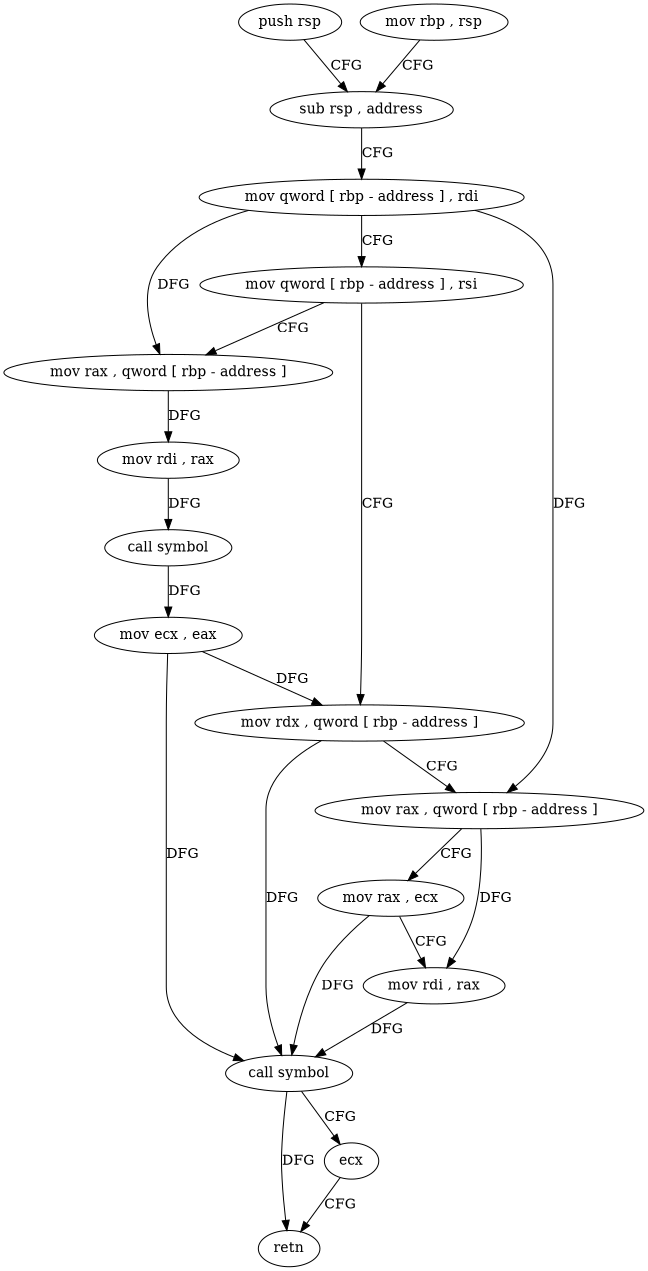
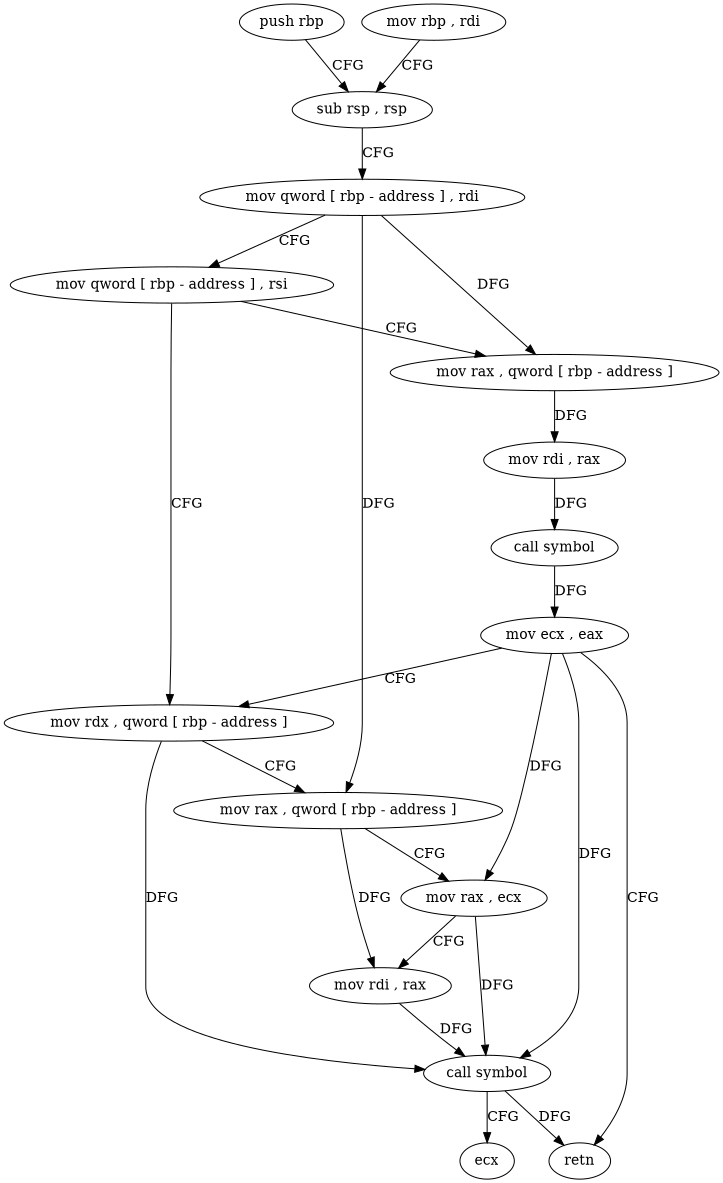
(290, 22) -> (292, 22)
(434, 22) -> (434, 22)
(362, 110) -> (362, 110)
(293, 679) -> (401, 679)
none -> (528, 765)
(323, 1201) -> (627, 890)
